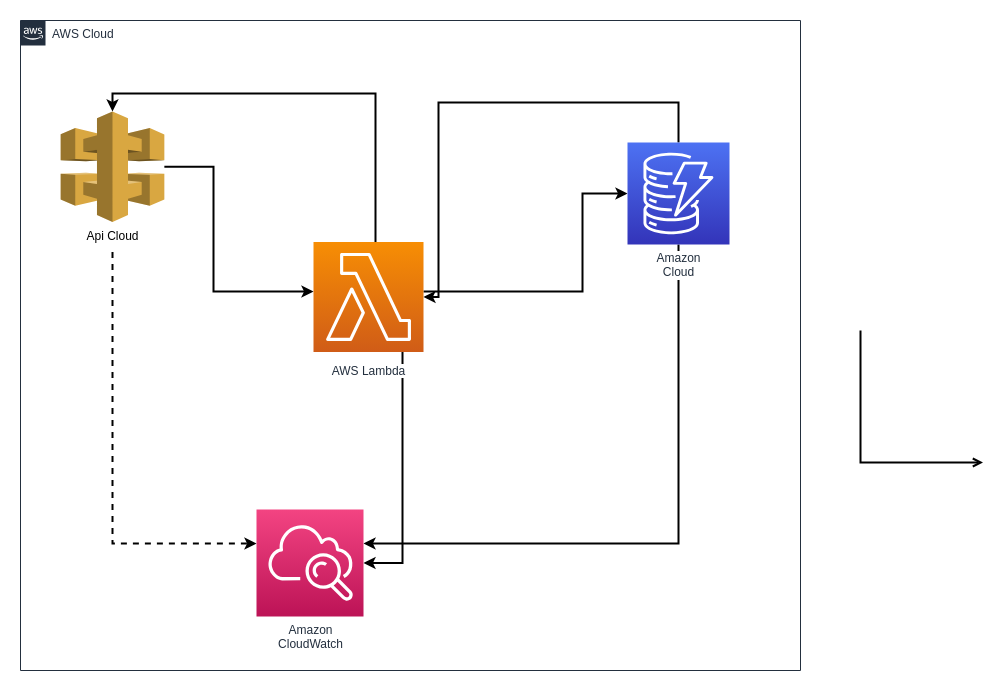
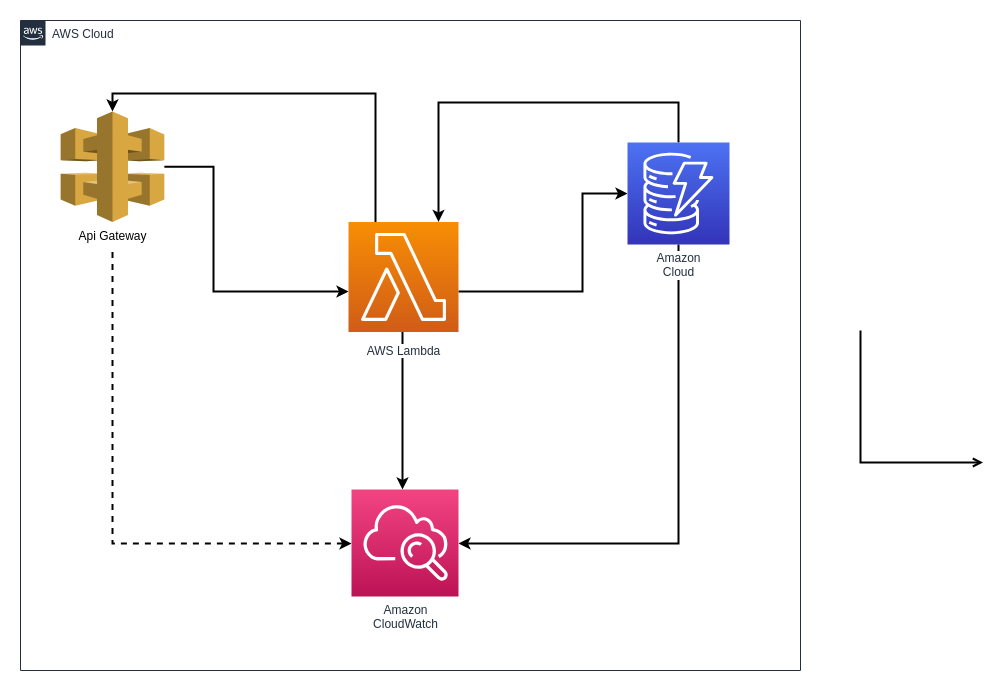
(113, 237) -> (113, 237)
(369, 297) -> (404, 277)
(310, 563) -> (405, 543)
